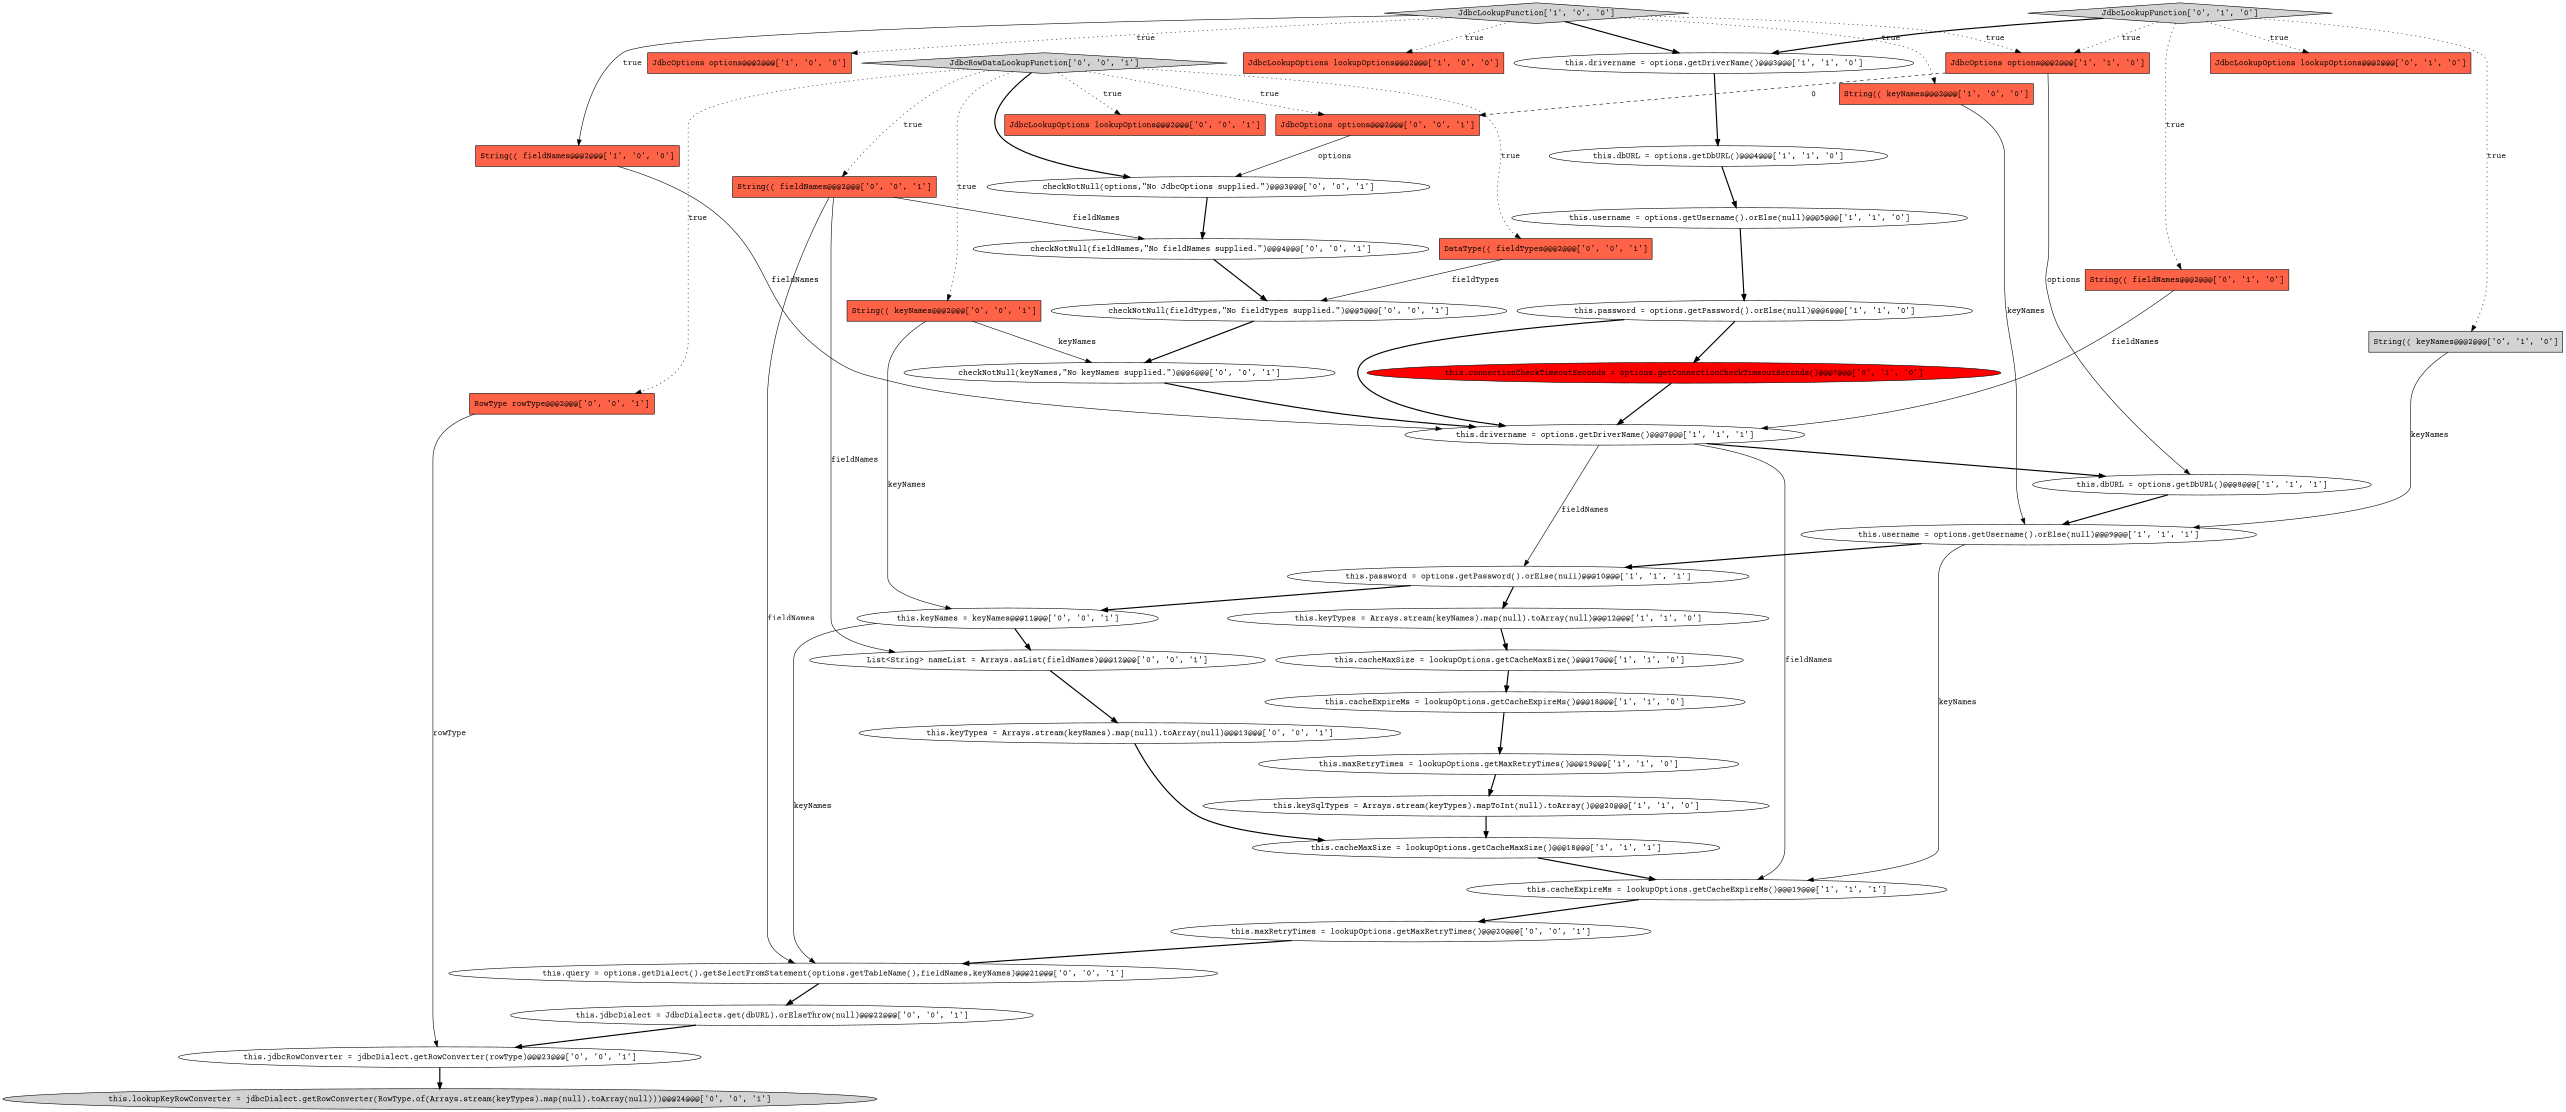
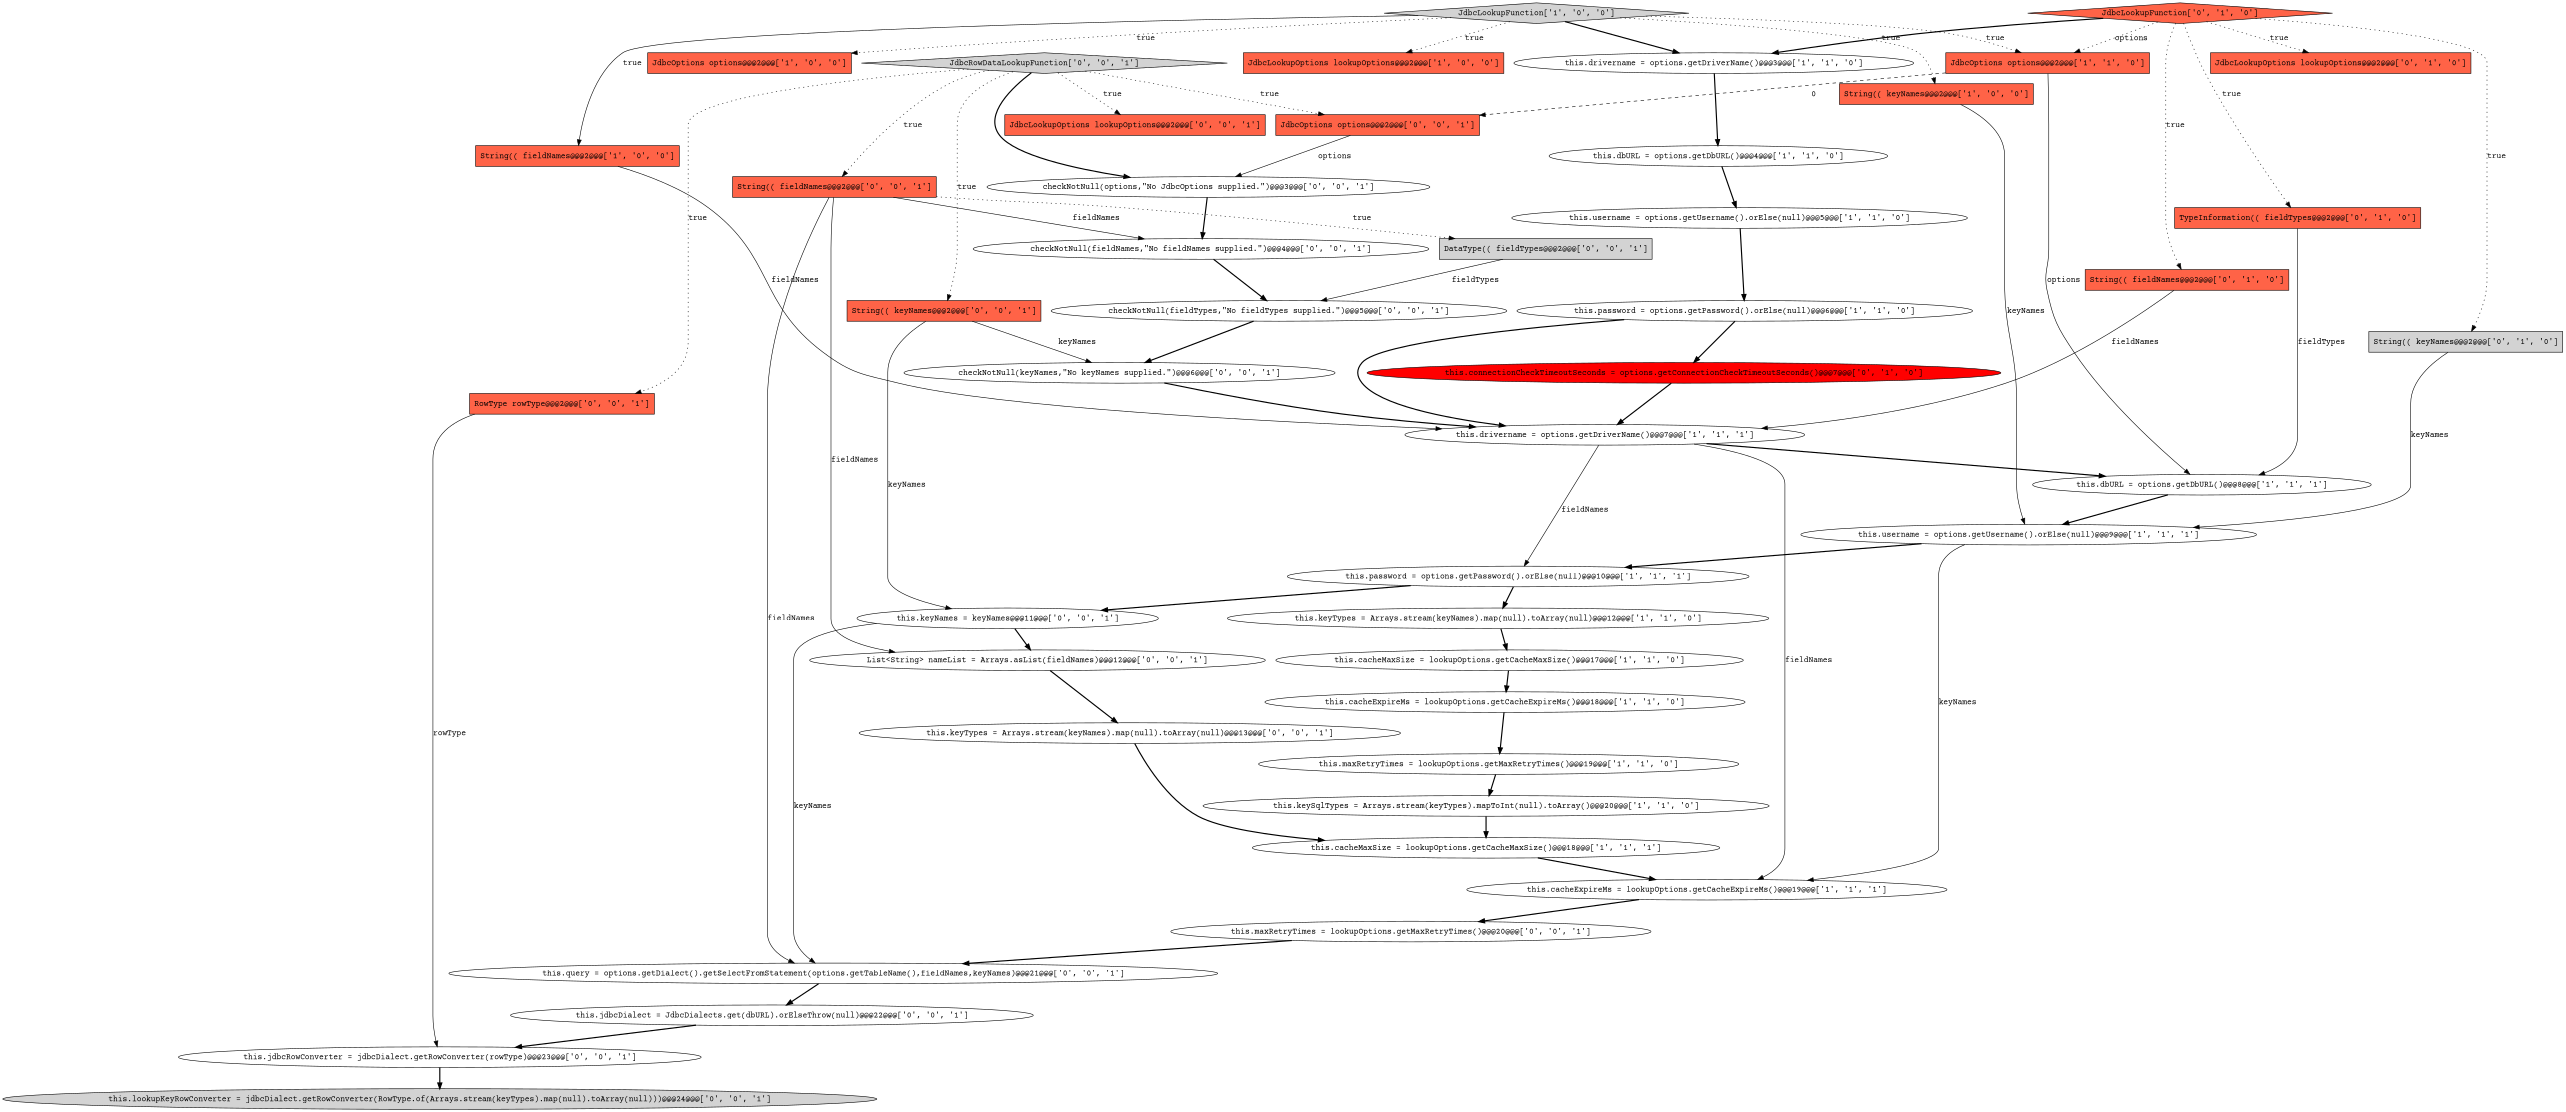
(2180, 13) -> (2180, 13)
(2131, 38) -> (2131, 38)
(1376, 89) -> (1193, 213)
none -> (2298, 218)
(1546, 249) -> (1546, 249)
